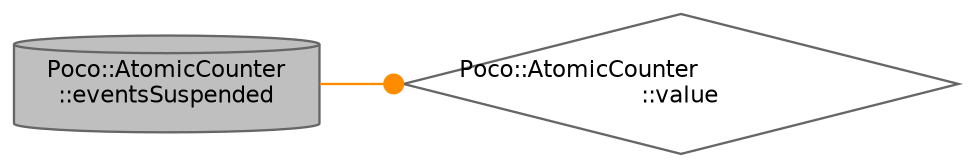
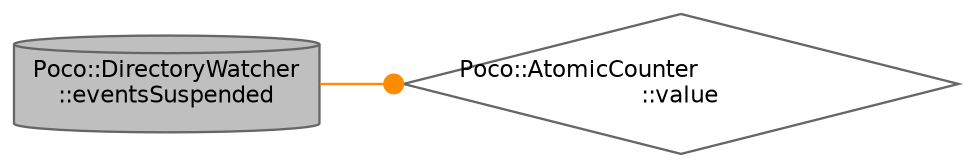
(167, 84) -> (167, 84)
